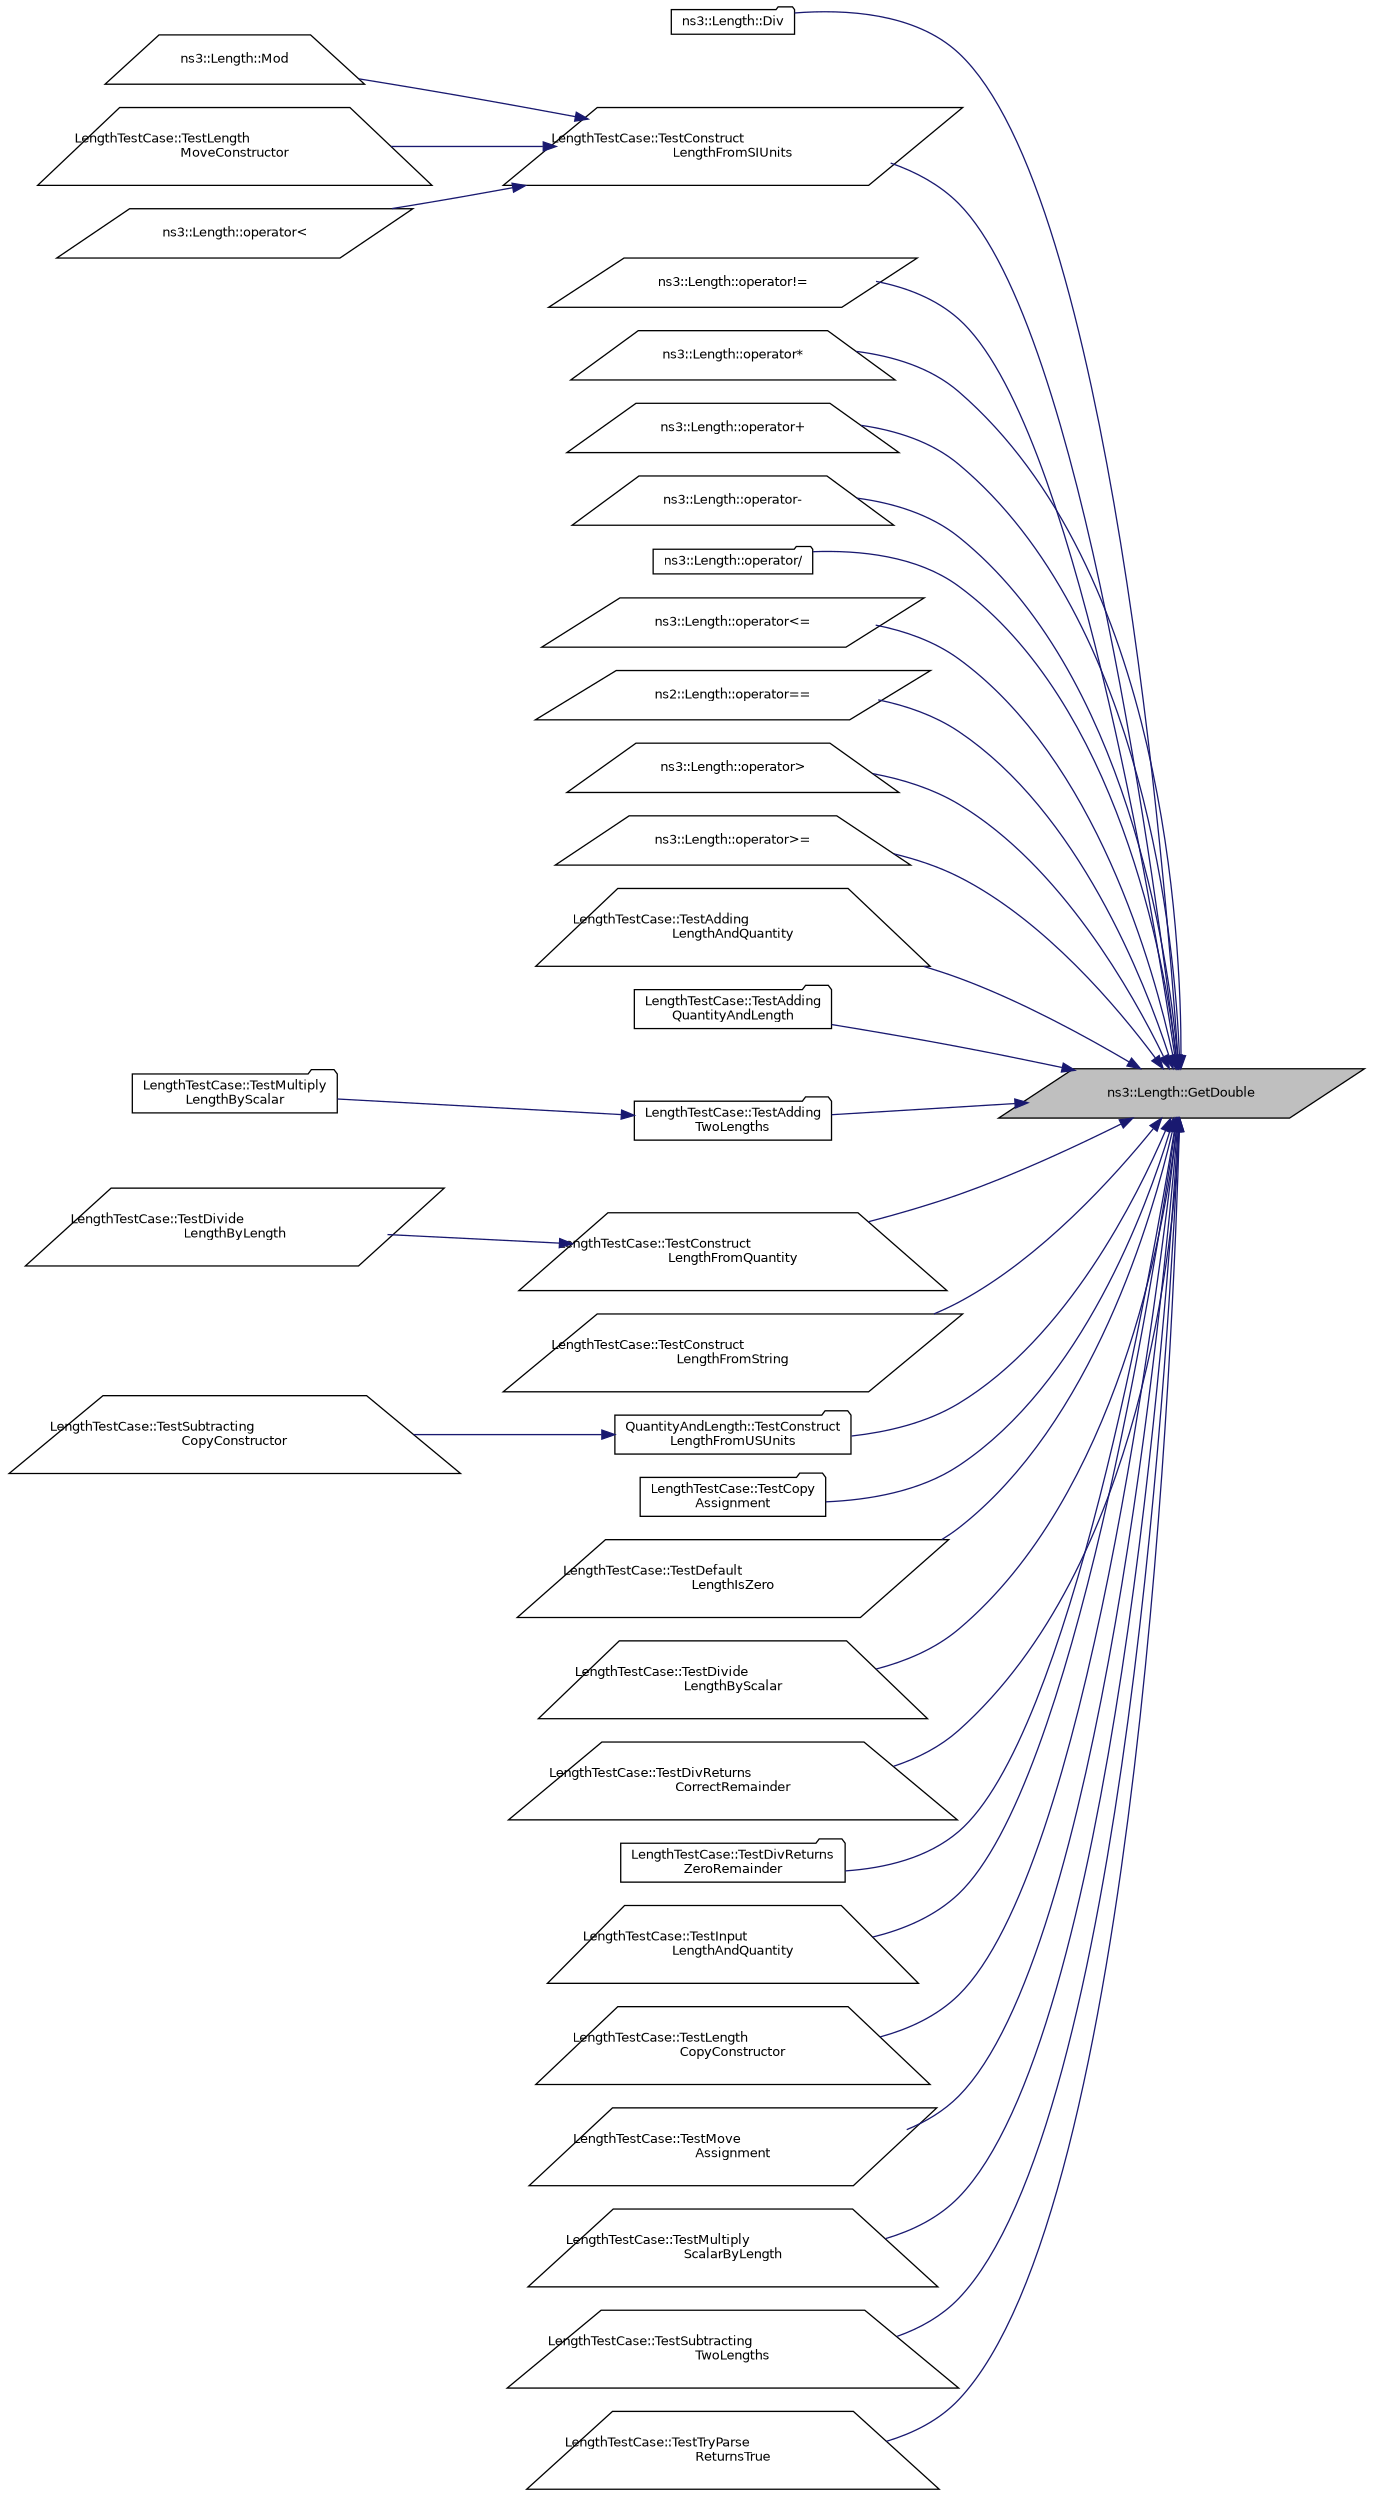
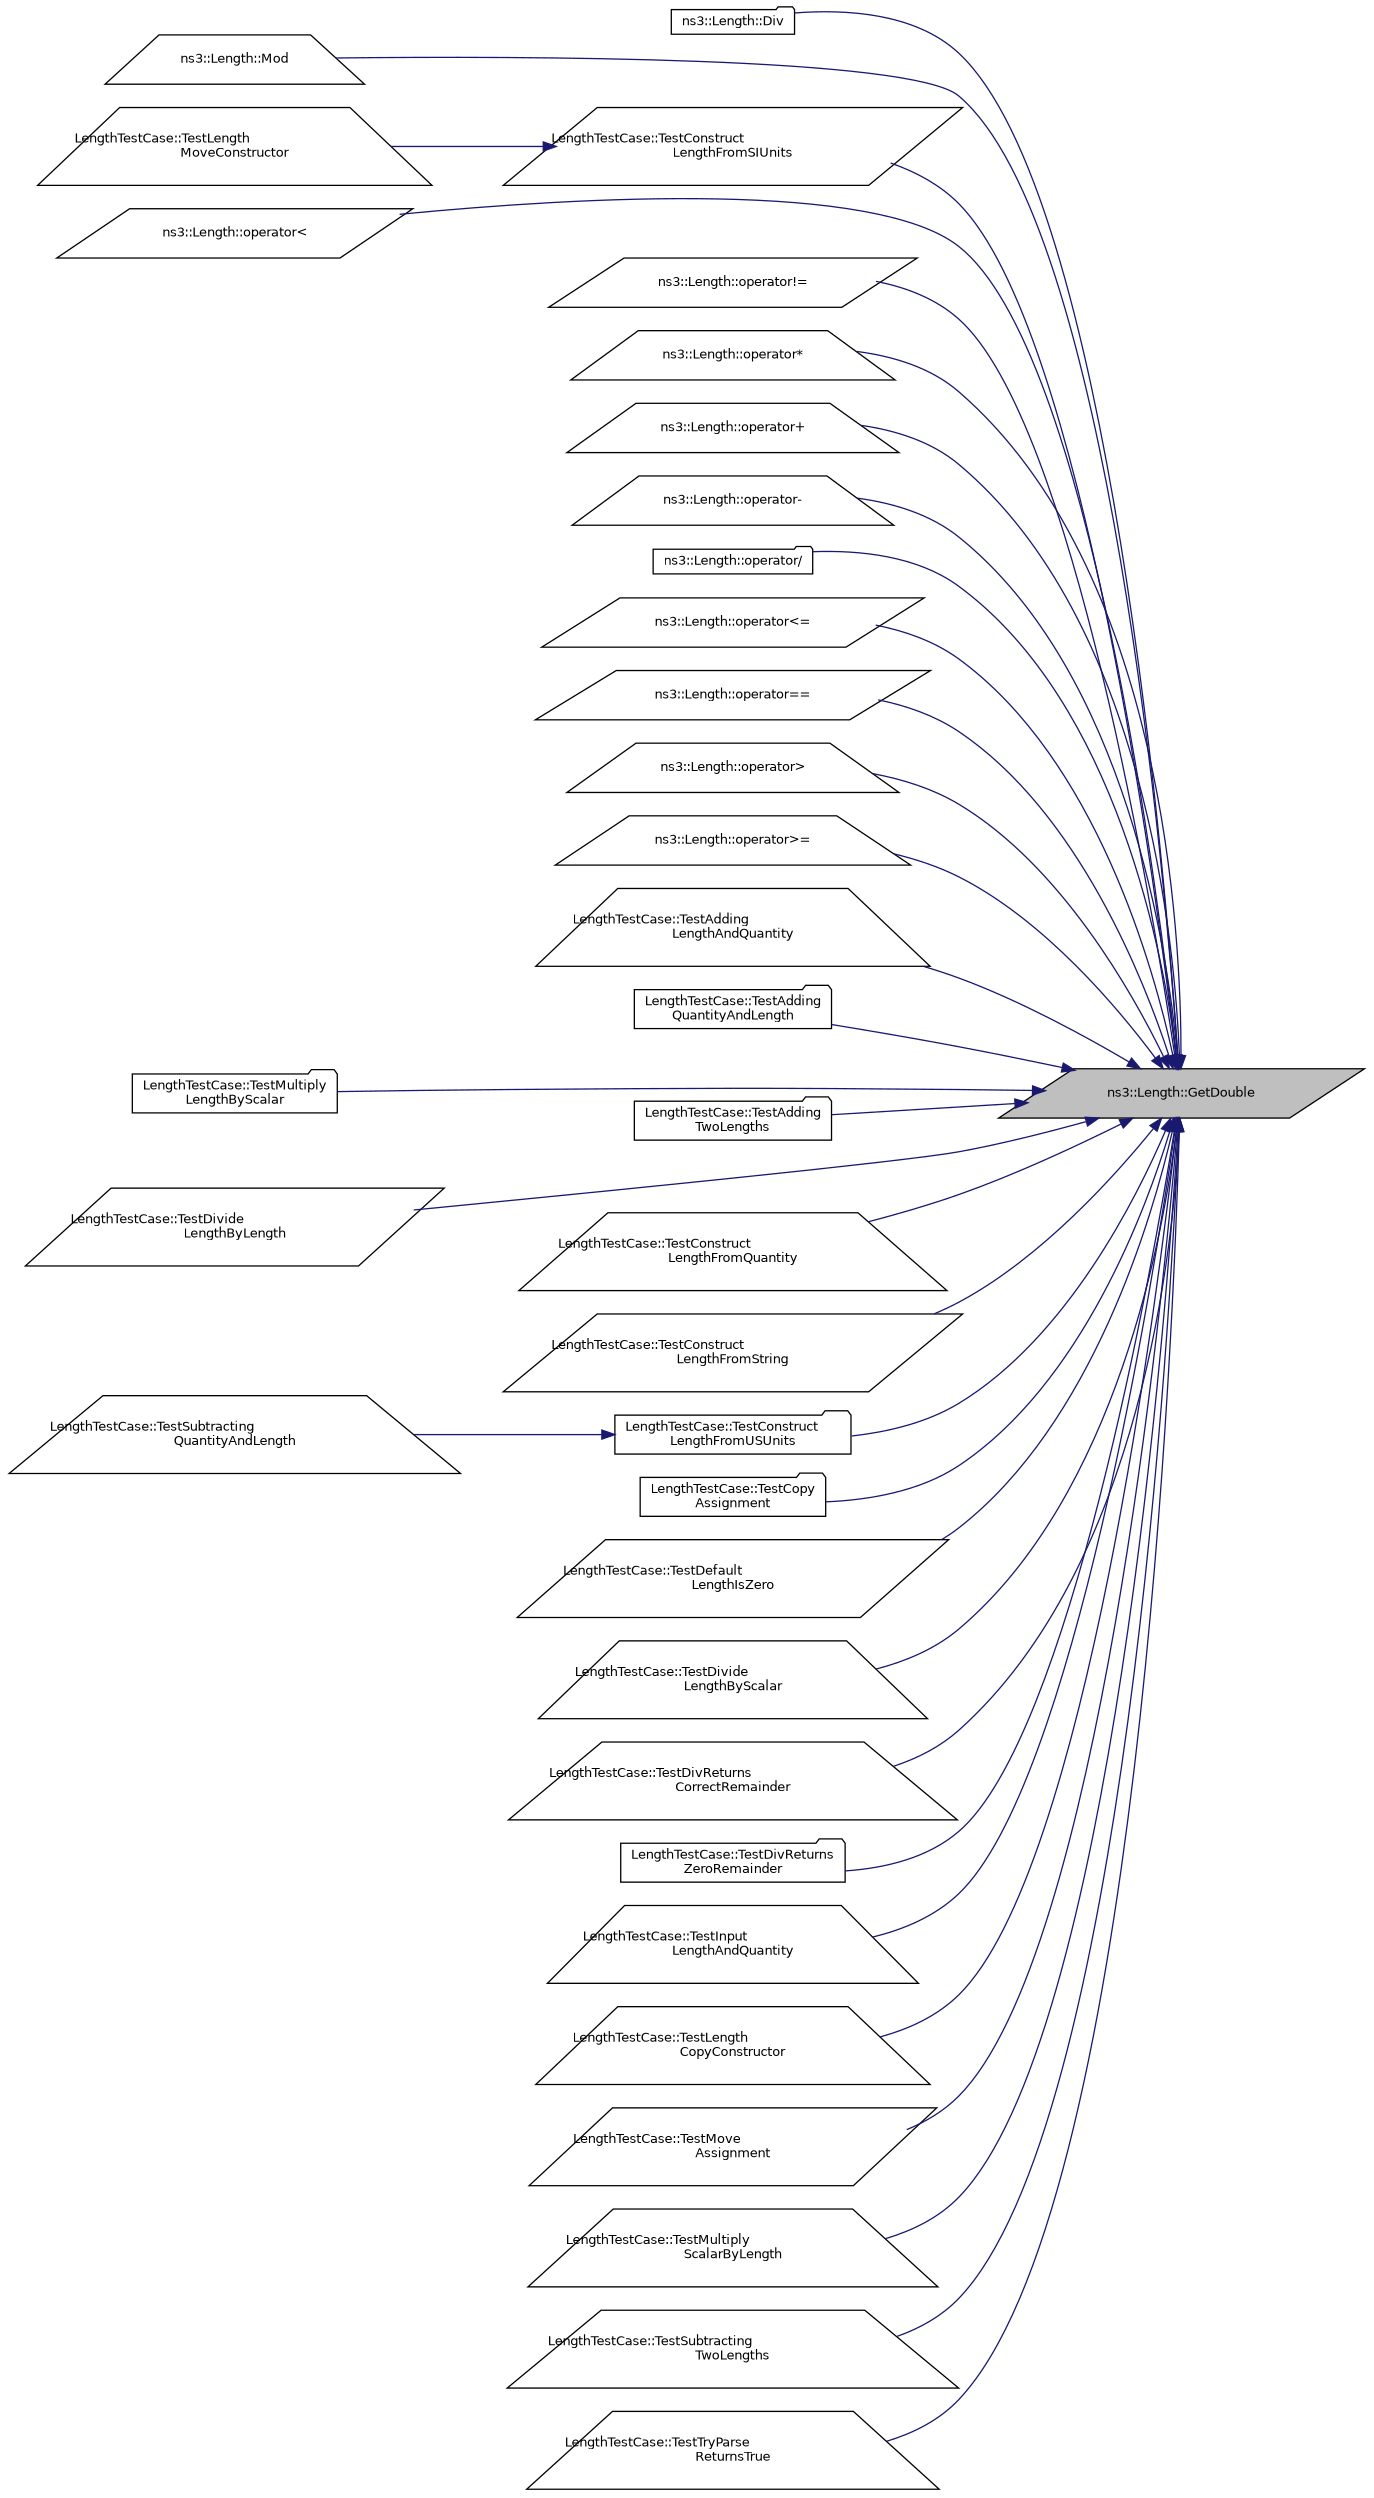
(467, 97) -> (1047, 257)
(452, 198) -> (1032, 365)
(733, 695) -> (733, 695)
(479, 1107) -> (685, 1088)
(473, 1239) -> (751, 1176)
(235, 1435) -> (235, 1435)
(733, 1435) -> (733, 1435)
